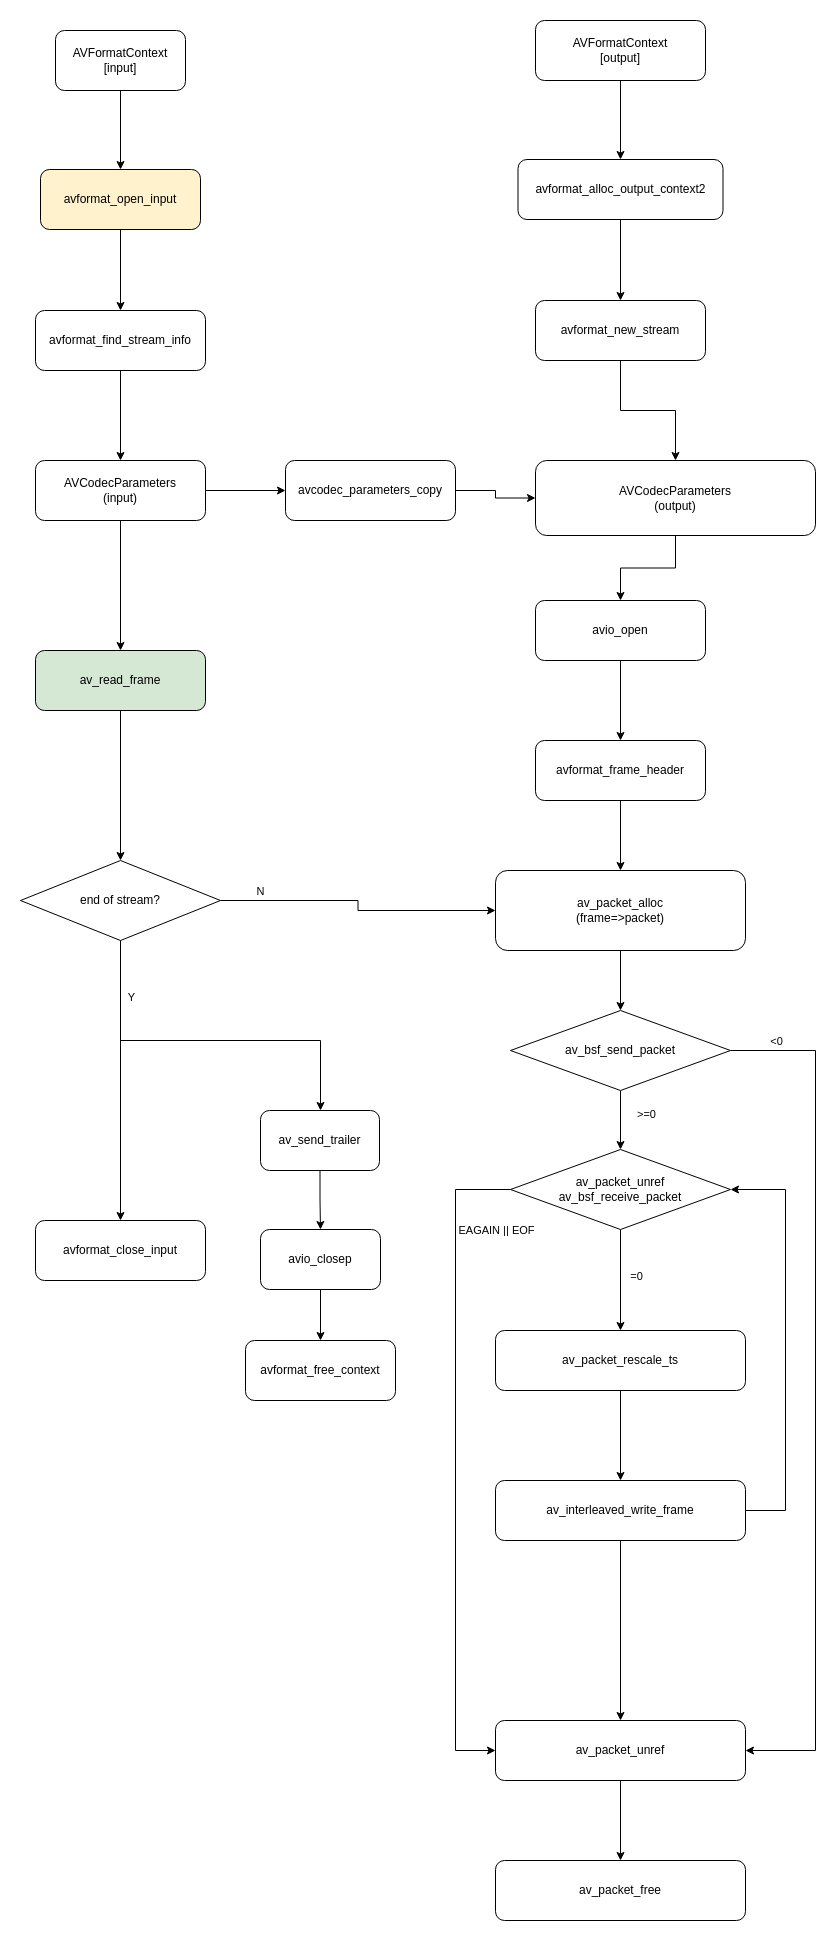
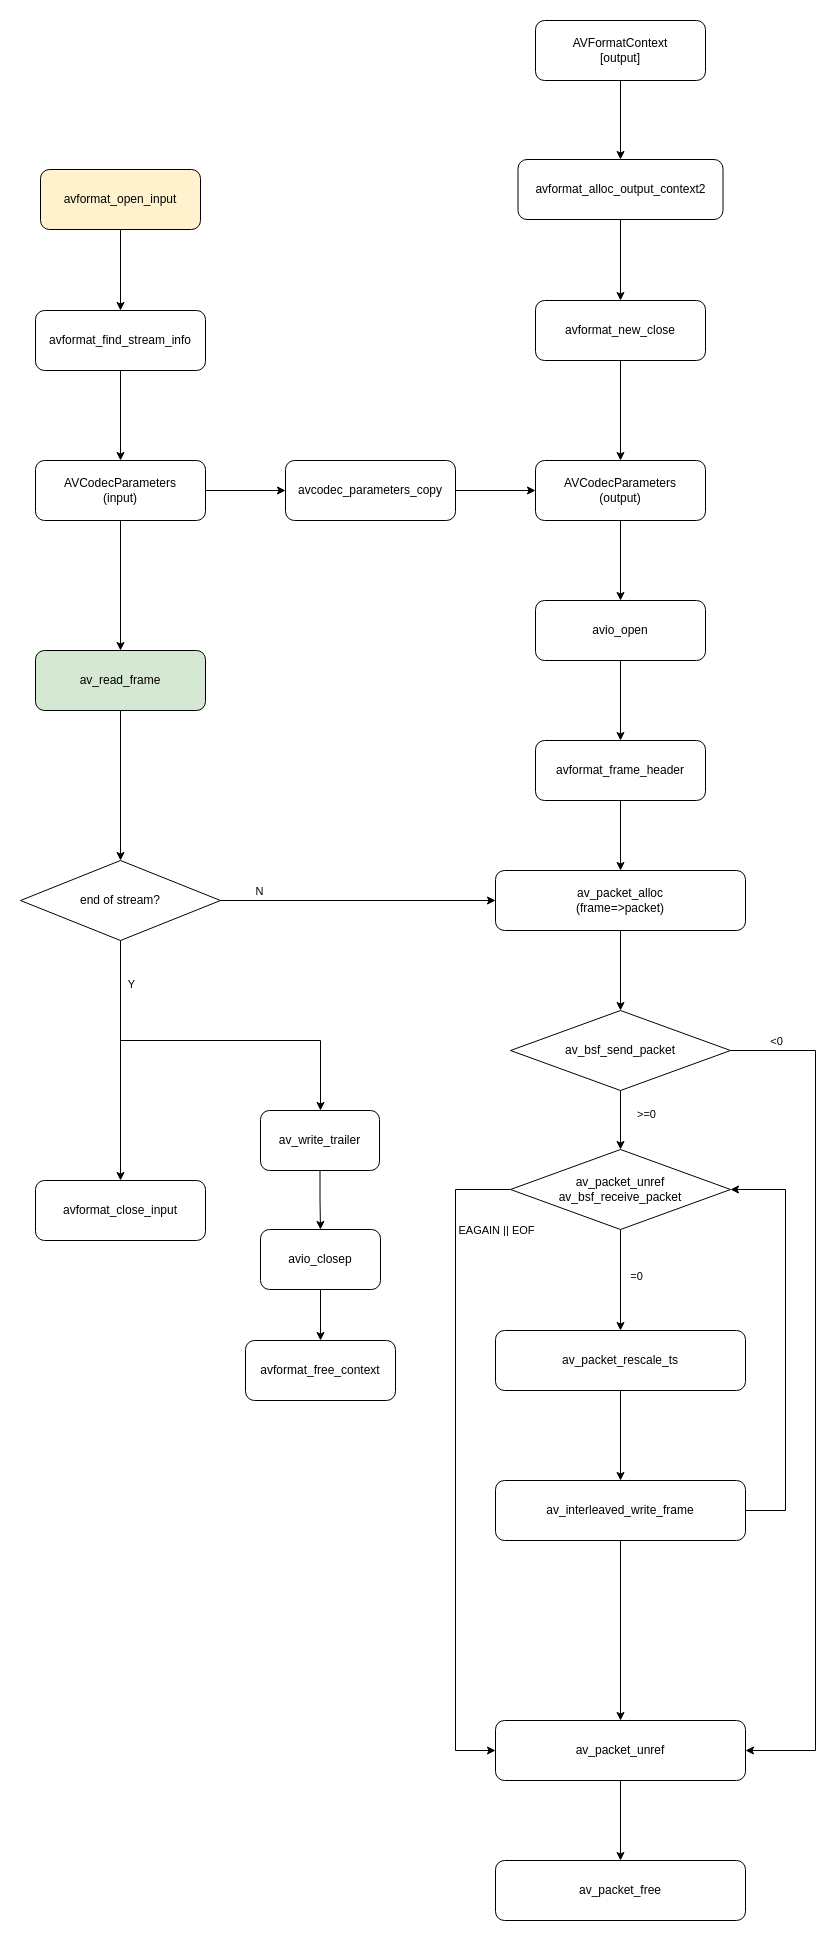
(121, 61) -> none
(121, 127) -> none
(621, 331) -> (621, 331)
(676, 498) -> (621, 491)
(621, 911) -> (621, 901)
(320, 1141) -> (320, 1141)
(121, 1251) -> (121, 1211)
